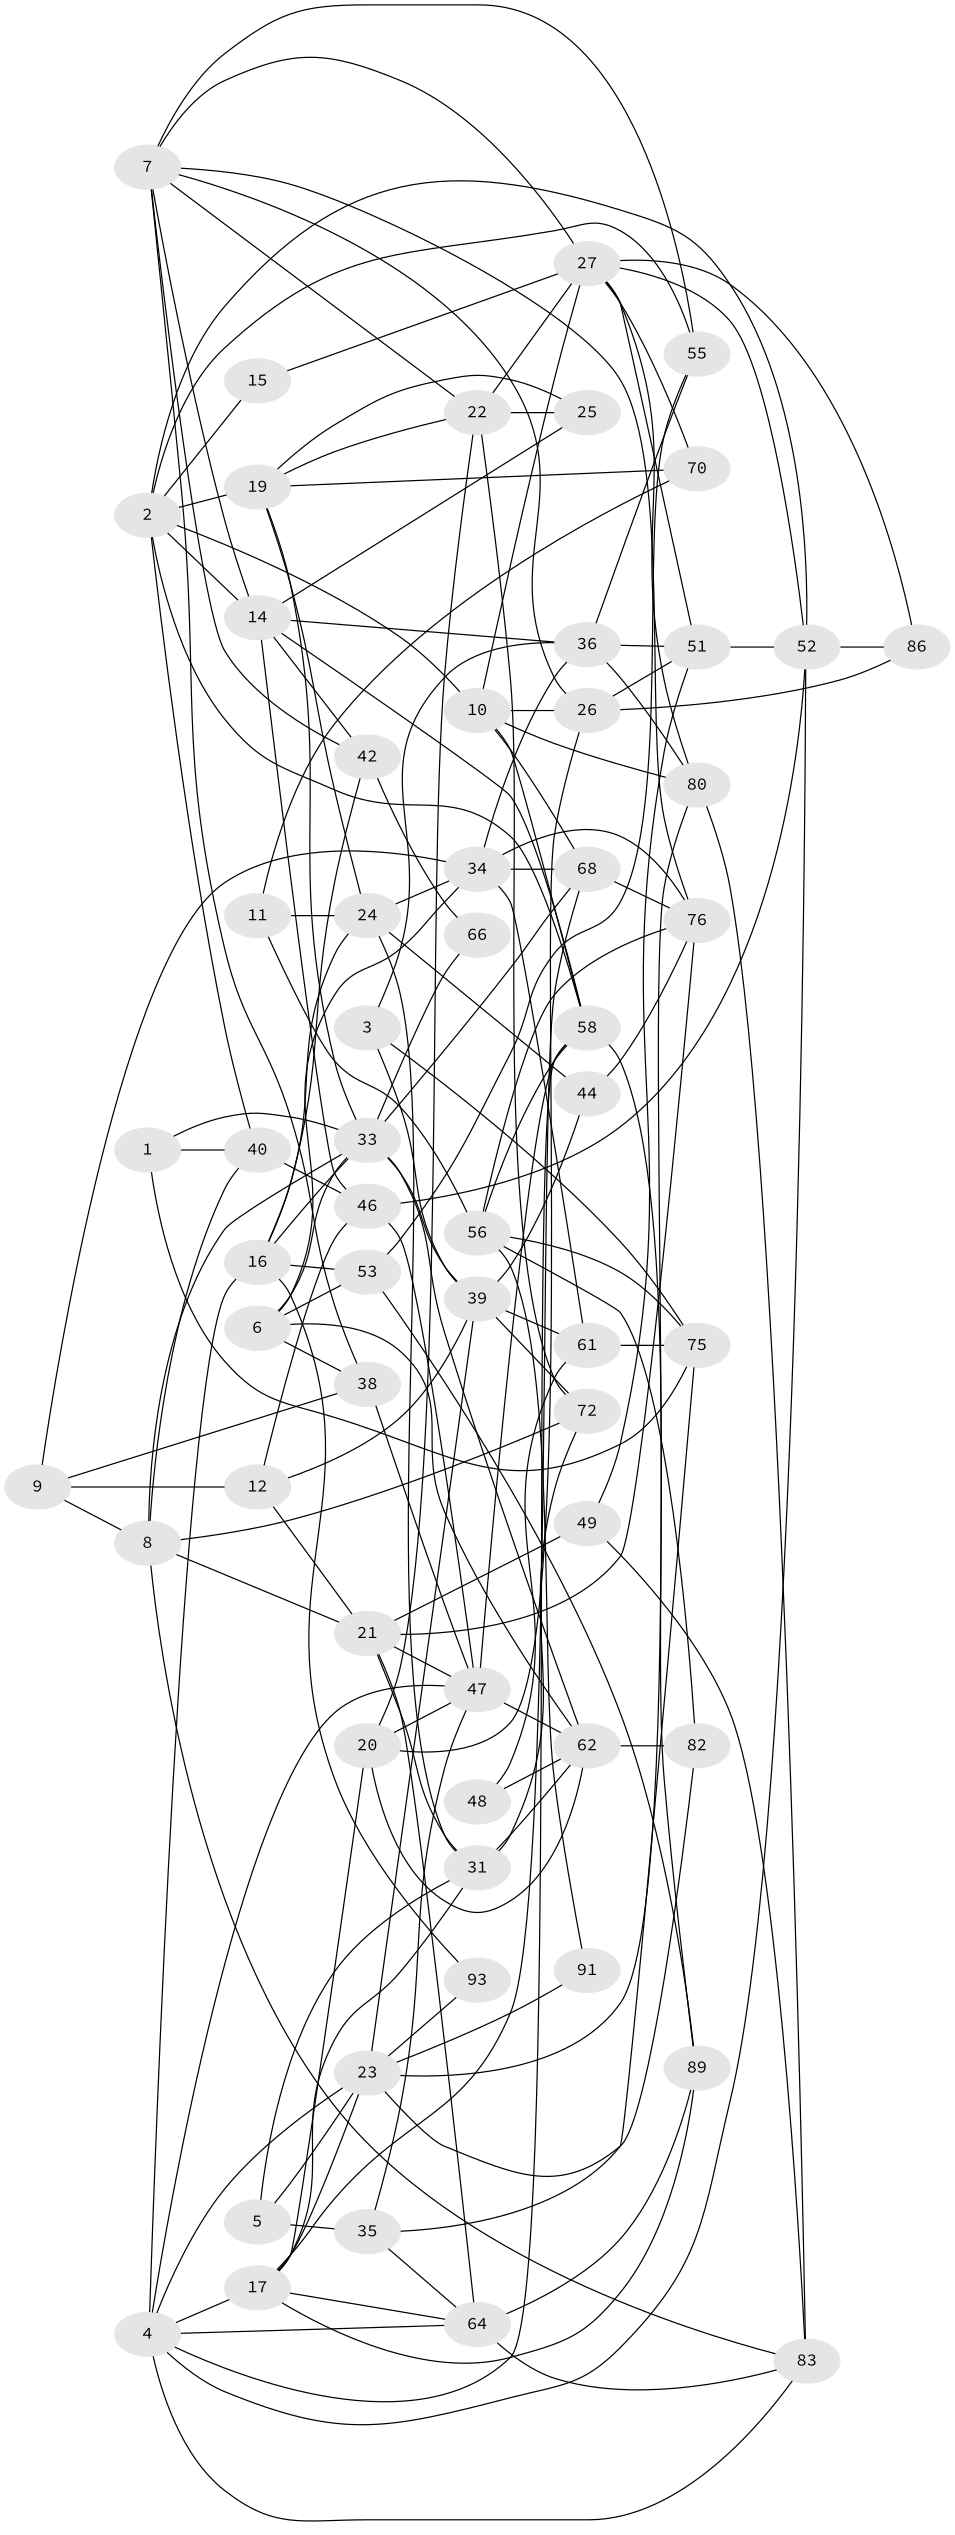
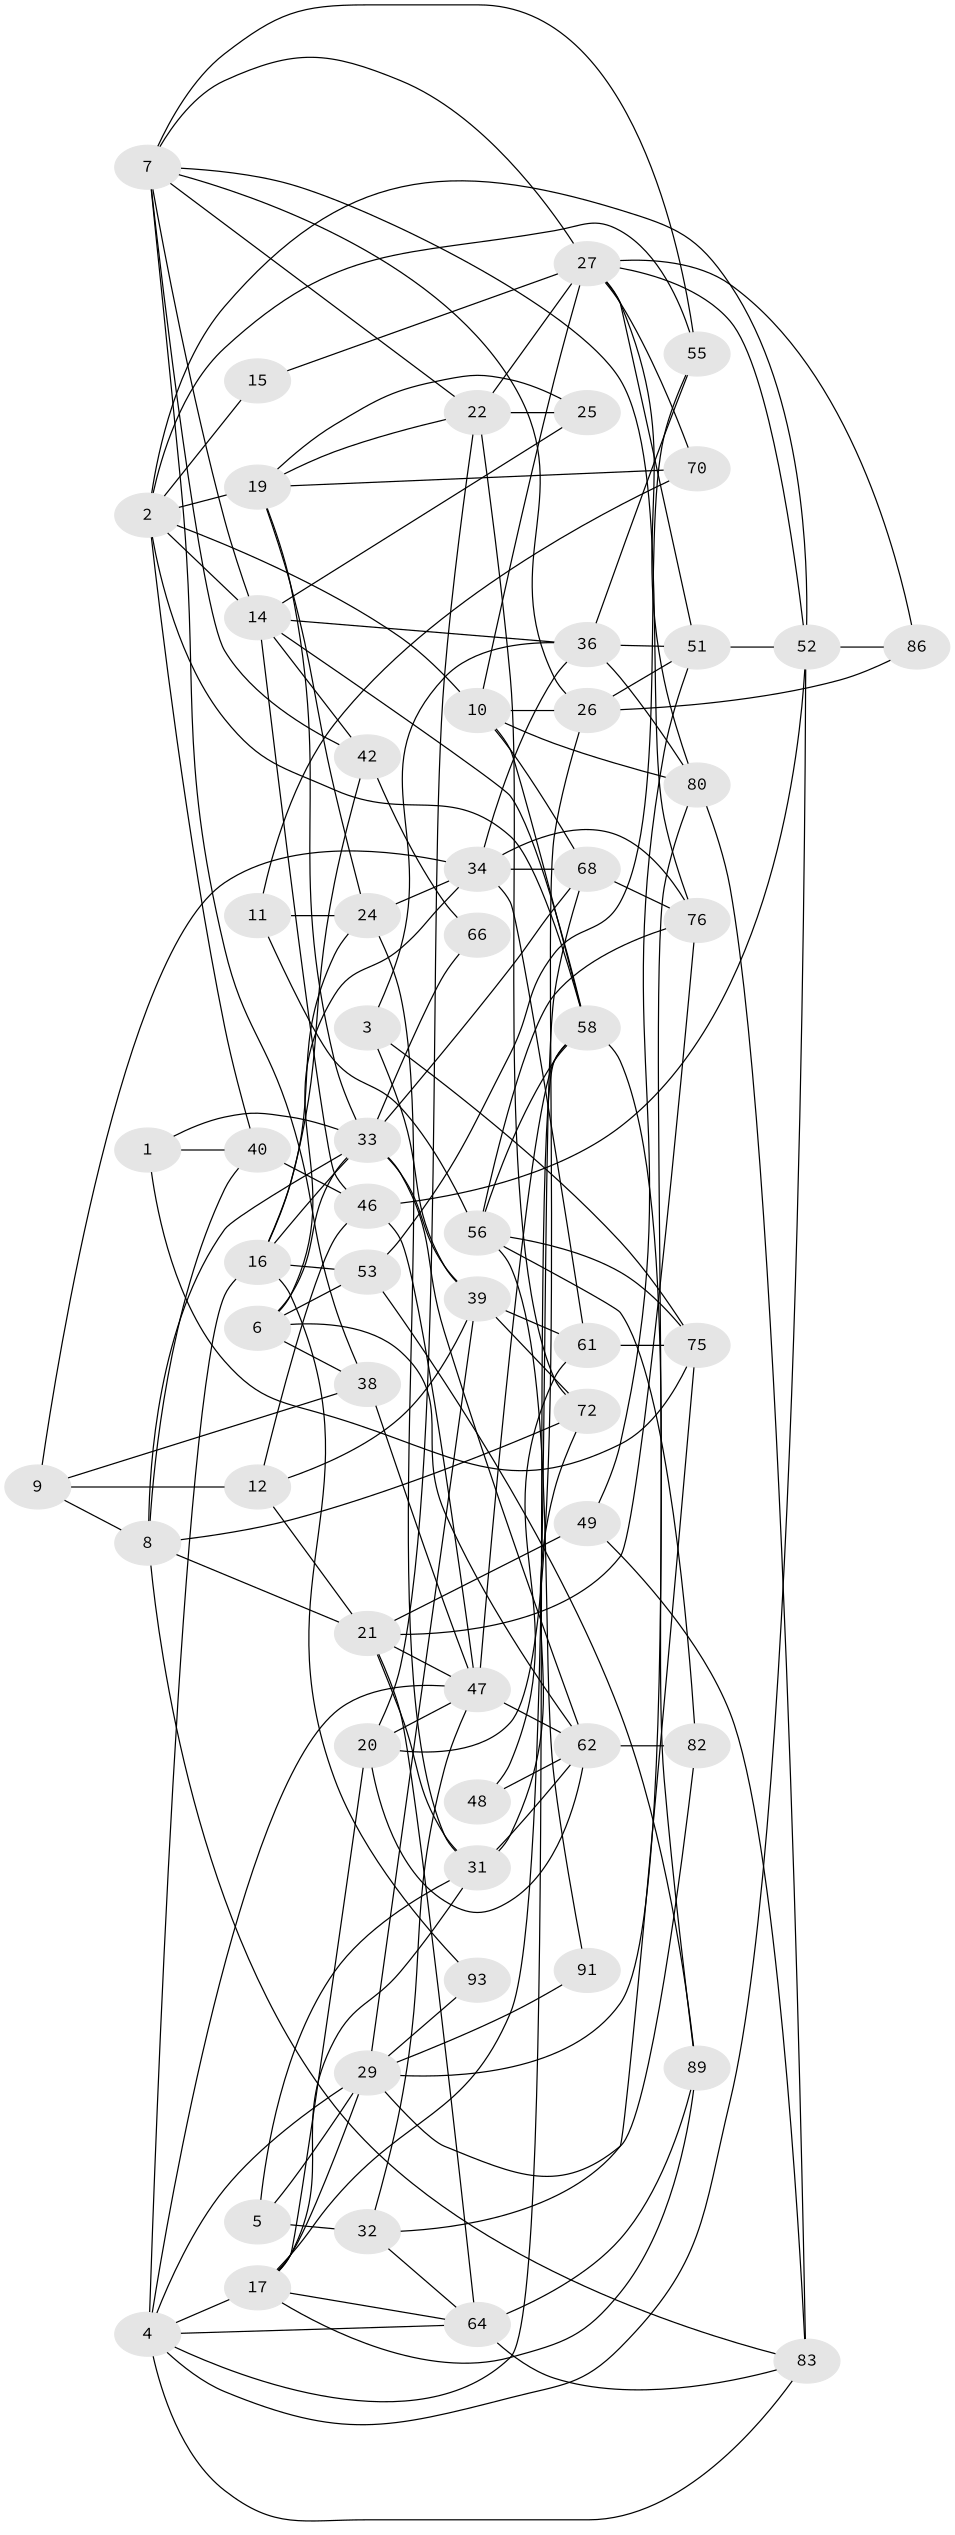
(587, 1094) -> none
(367, 2073) -> (367, 2073)
(367, 2232) -> (367, 2232)
